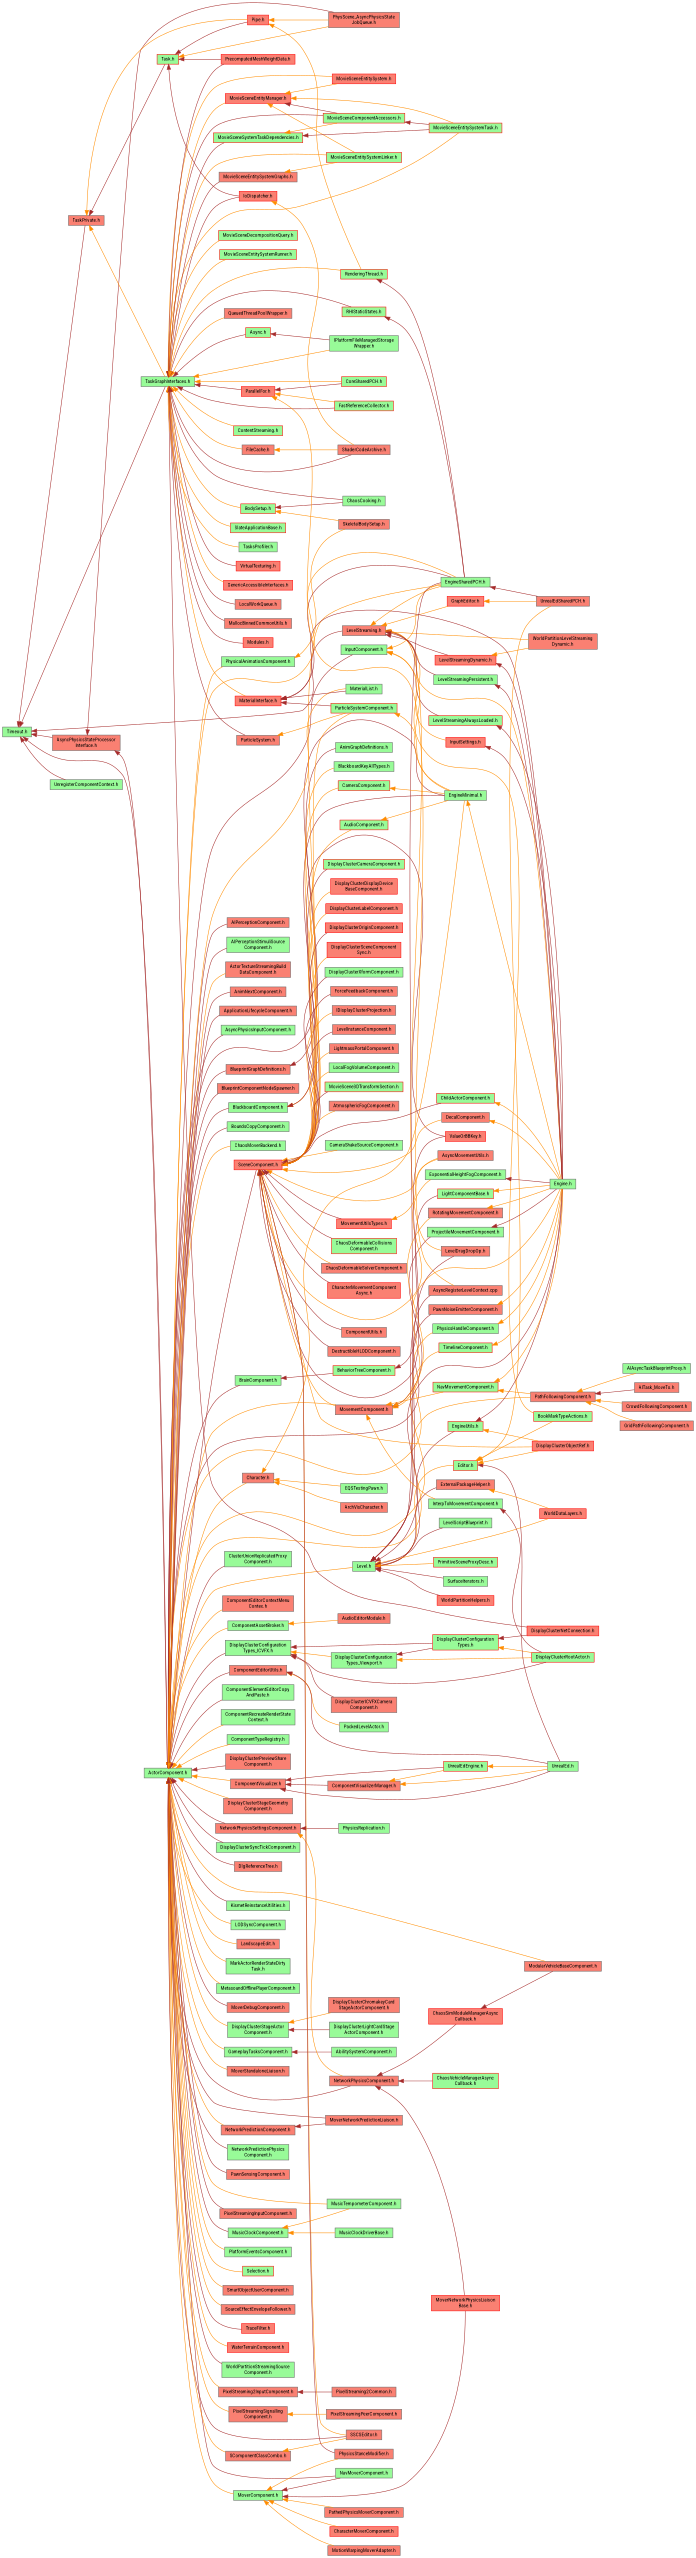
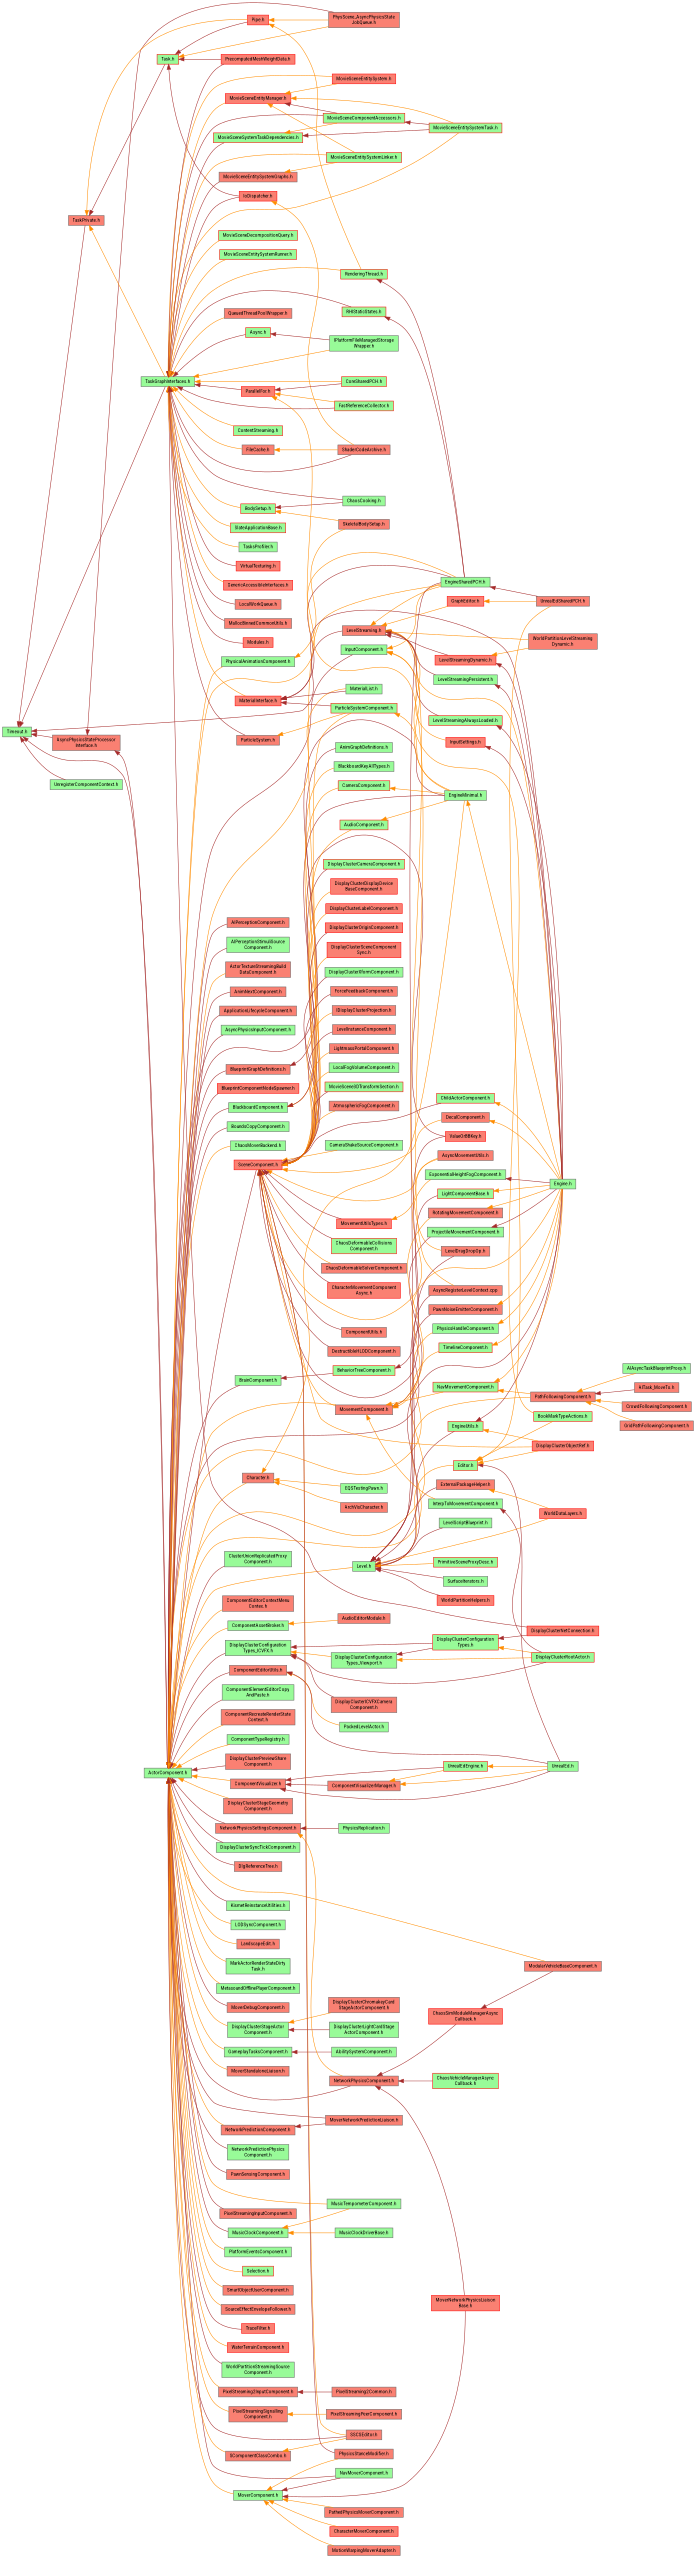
(258, 1088) -> (258, 1088)
(258, 1717) -> (258, 1717)
